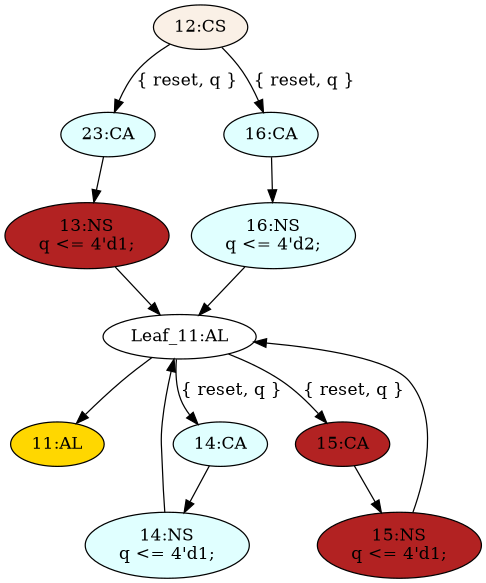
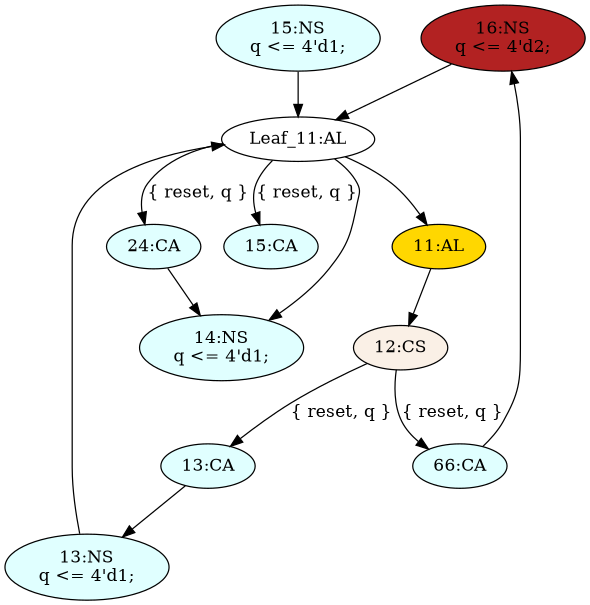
(108, 135) -> (208, 466)
(271, 135) -> (460, 466)
(87, 236) -> (87, 567)
(273, 236) -> (503, 38)
none -> (422, 291)
(161, 441) -> (346, 244)
(220, 444) -> (154, 247)
(343, 444) -> (271, 247)
(365, 484) -> none
(399, 545) -> (298, 38)
